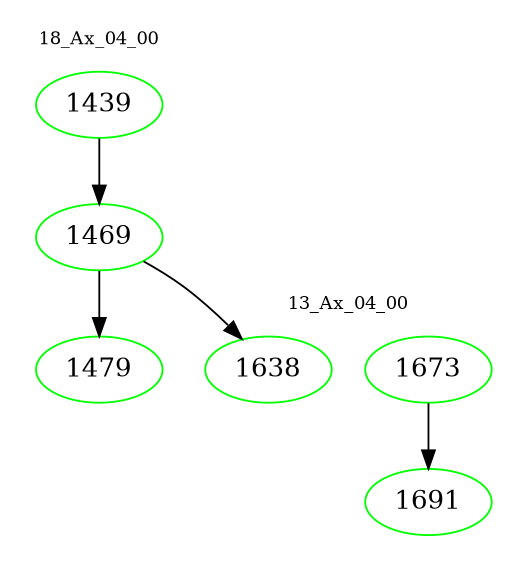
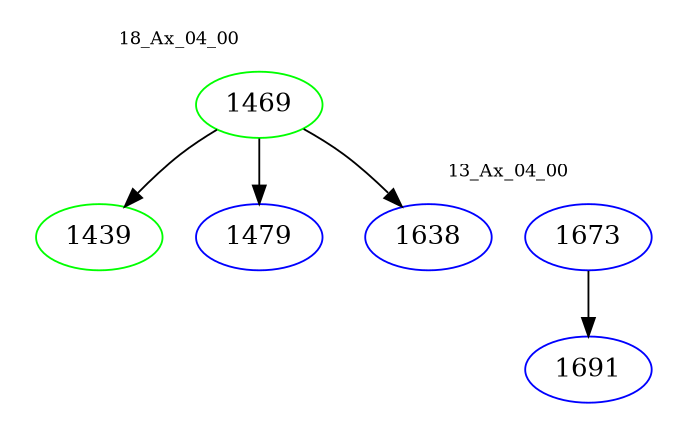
(99, 162) -> (175, 159)
(99, 370) -> (259, 237)
(268, 370) -> (428, 237)
(428, 370) -> (588, 237)
(428, 502) -> (588, 370)
